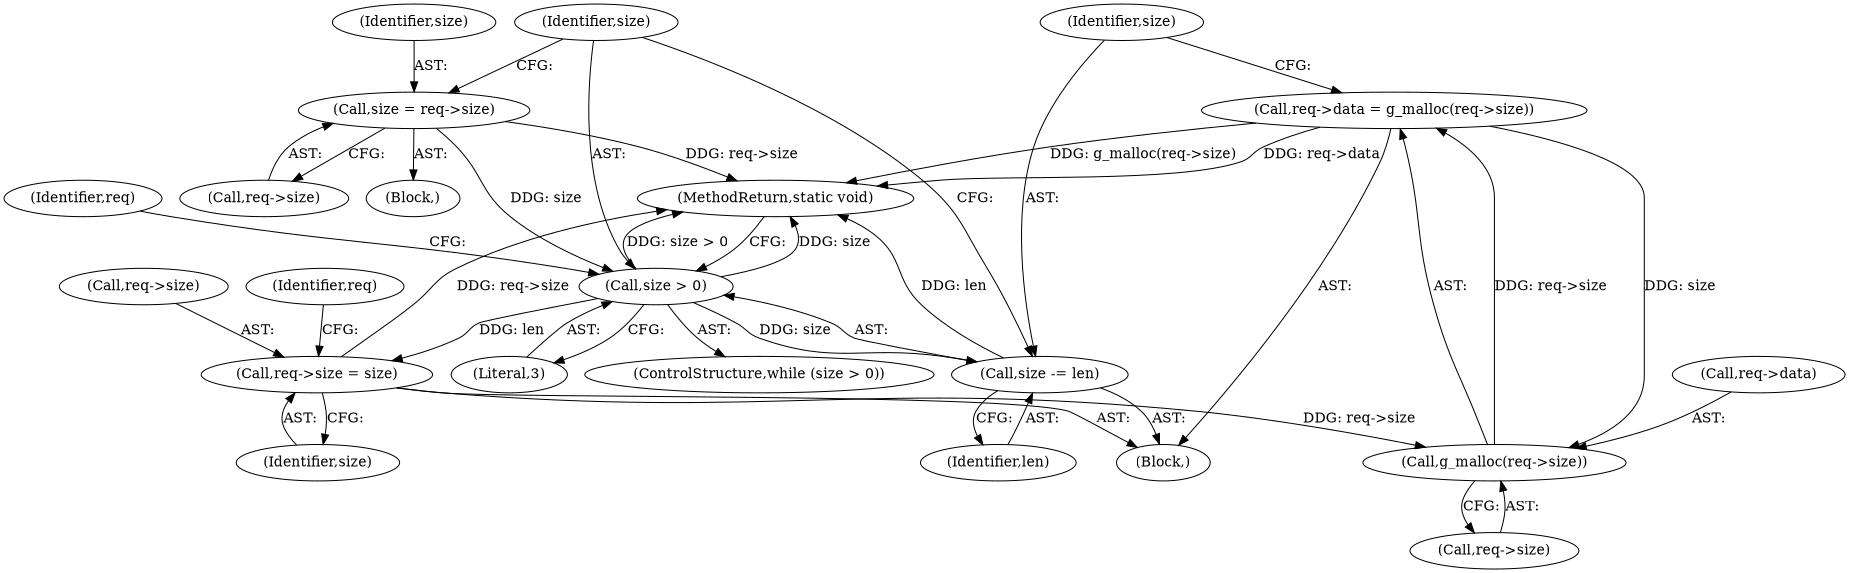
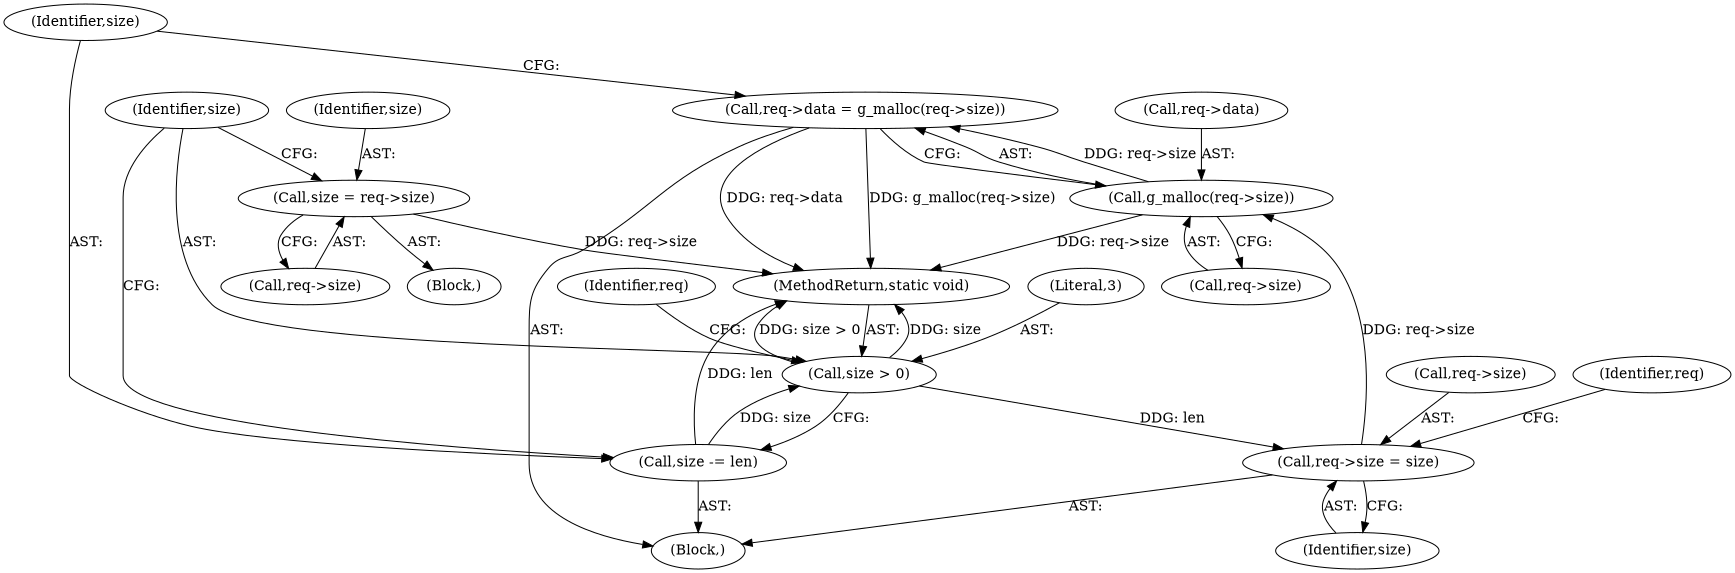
(507, 214) -> none
(770, 242) -> (886, 331)
(469, 263) -> (1042, 241)
(1680, 287) -> (945, 154)
(795, 331) -> (854, 419)
(874, 331) -> (776, 419)
(609, 339) -> none
(759, 375) -> none
(998, 463) -> none
